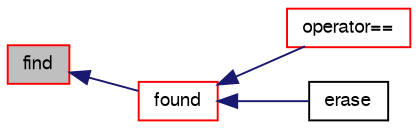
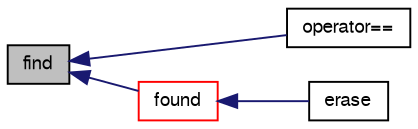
(349, 28) -> (349, 28)
(270, 61) -> (188, 47)
(39, 65) -> (39, 65)
